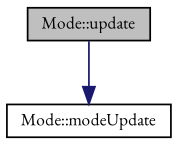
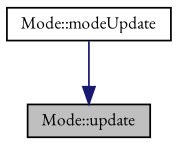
(89, 64) -> (89, 64)
